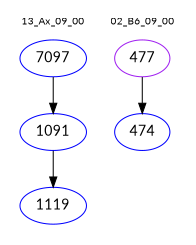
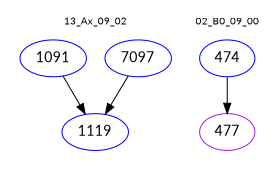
(53, 22) -> (96, 22)
(143, 22) -> (228, 22)
(53, 90) -> (119, 91)
(142, 90) -> (227, 90)
